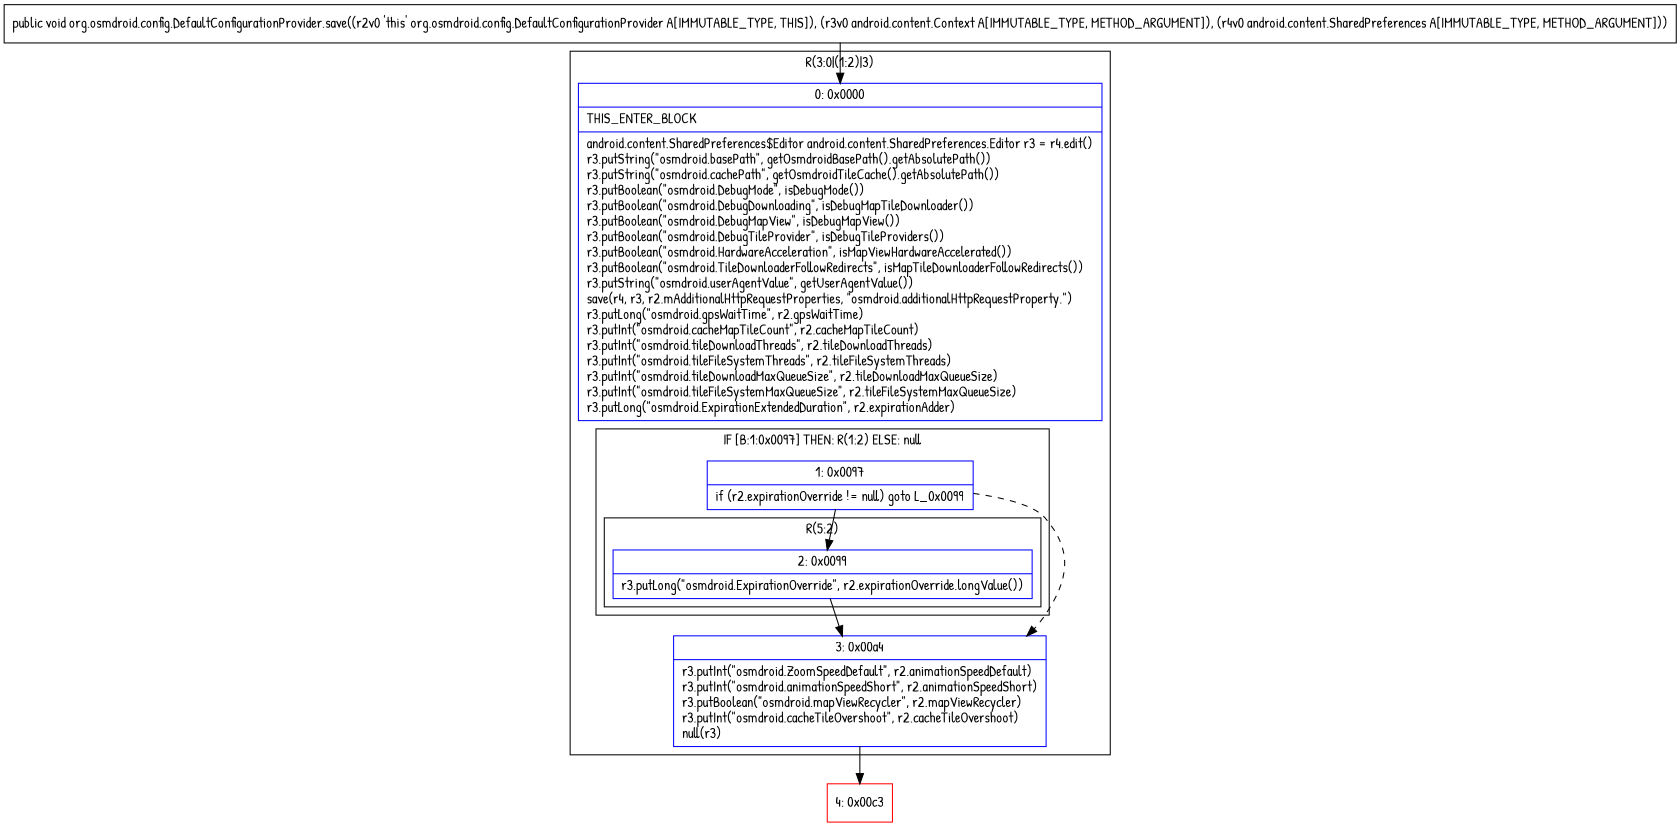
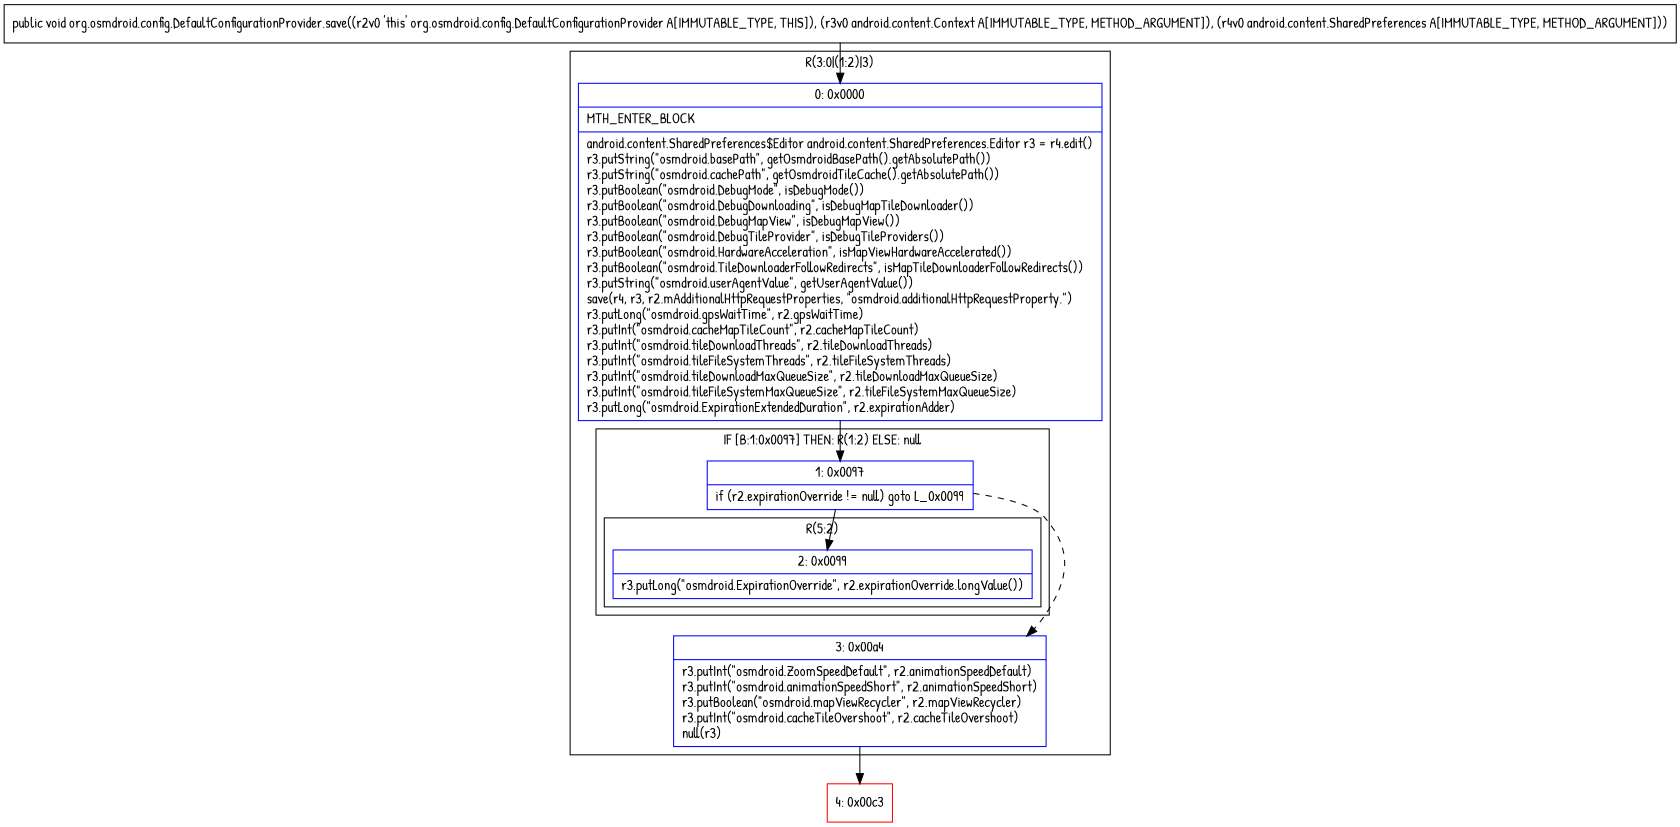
(642, 119) -> (642, 119)
none -> (840, 435)
(835, 612) -> none
